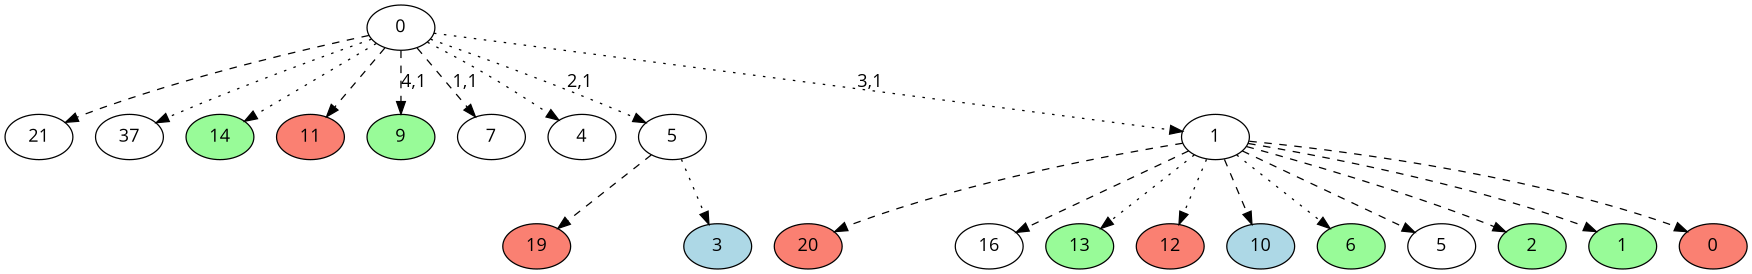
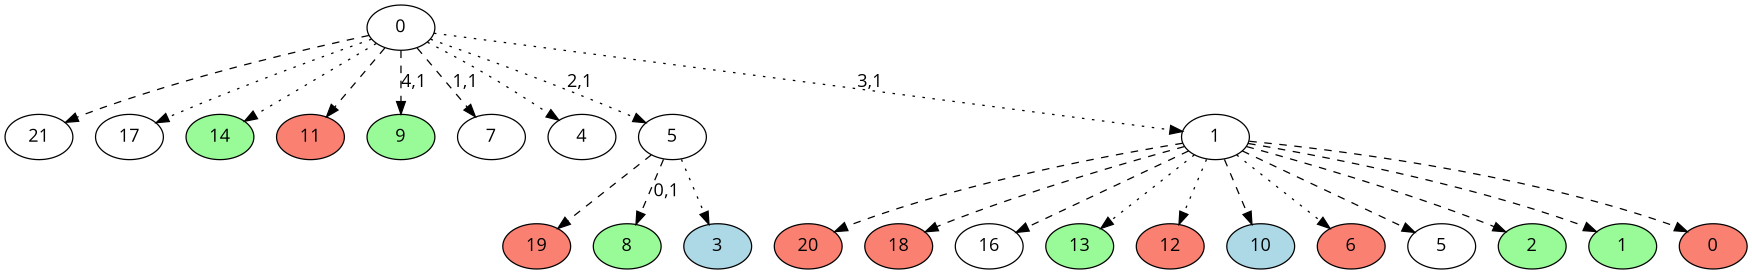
(129, 137) -> (129, 137)
none -> (627, 246)
none -> (899, 246)
(1351, 246) -> (1351, 246)
